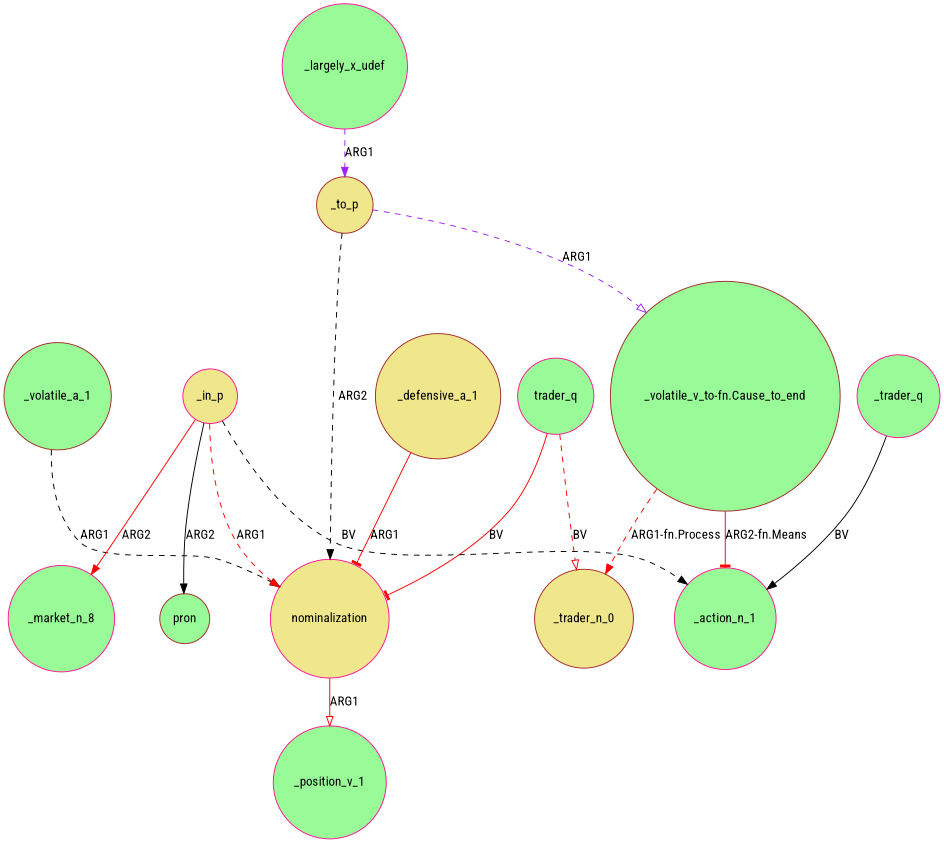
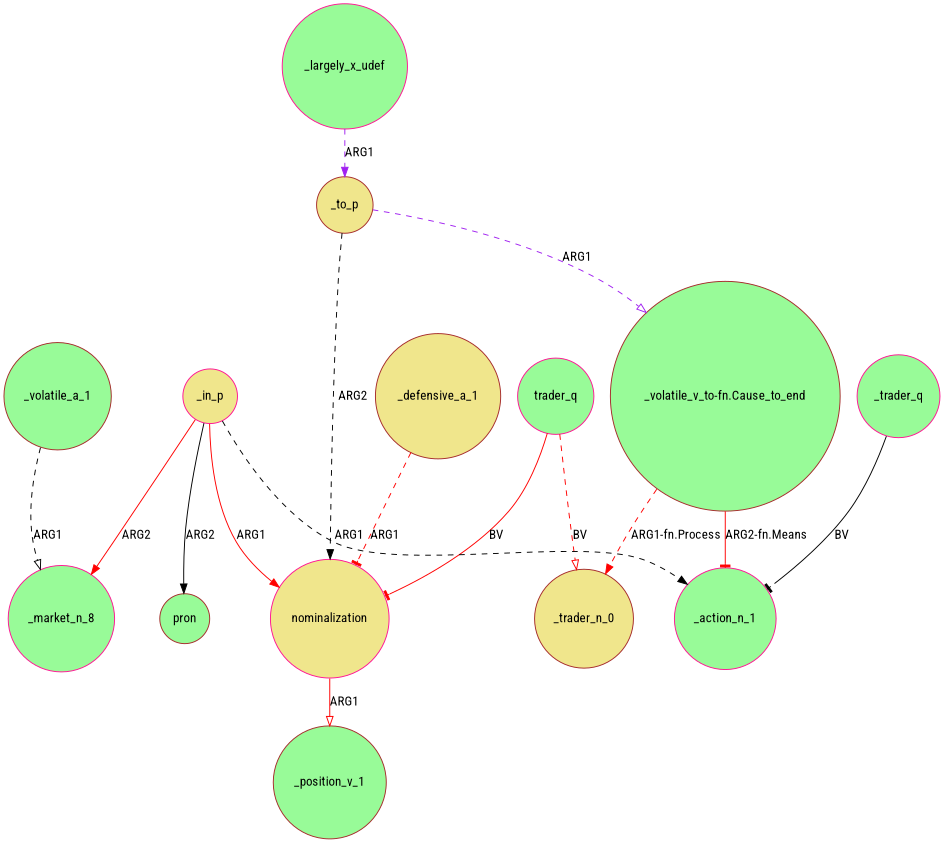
(384, 507) -> (384, 507)
(223, 510) -> (223, 510)
(843, 519) -> (843, 519)
(349, 535) -> (349, 535)
(127, 555) -> (31, 504)
(330, 782) -> (330, 782)
